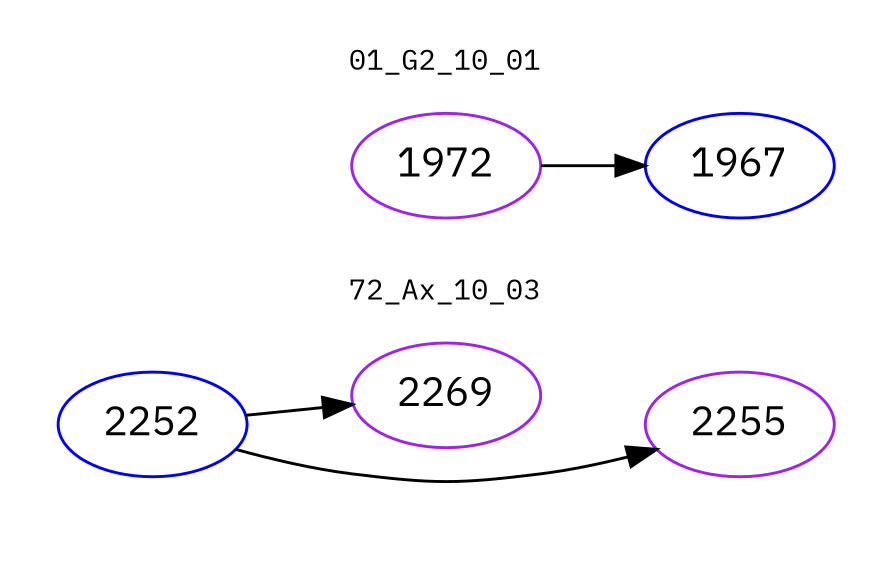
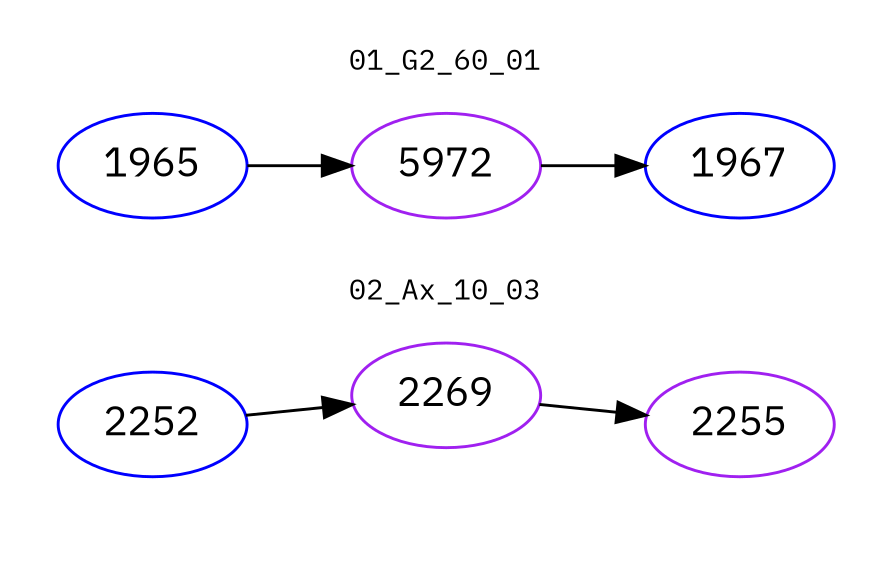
(446, 62) -> (446, 62)
none -> (153, 166)
(446, 166) -> (446, 166)
(446, 292) -> (446, 292)
(432, 481) -> (578, 408)
